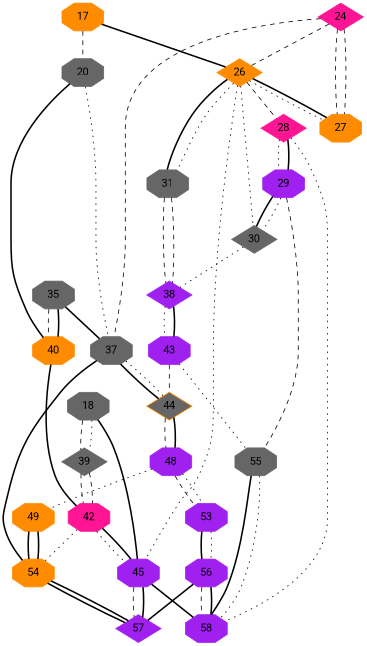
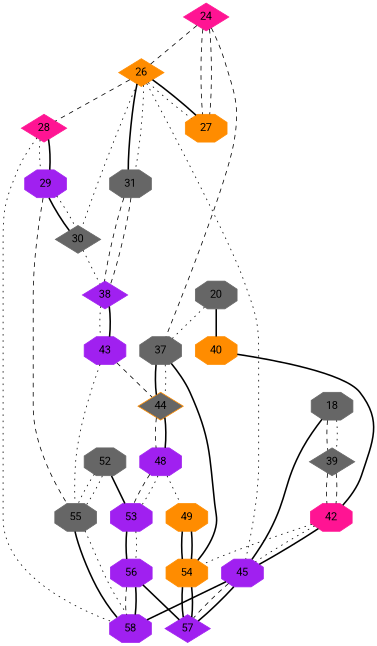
(83, 17) -> none
(53, 295) -> none
none -> (105, 462)
